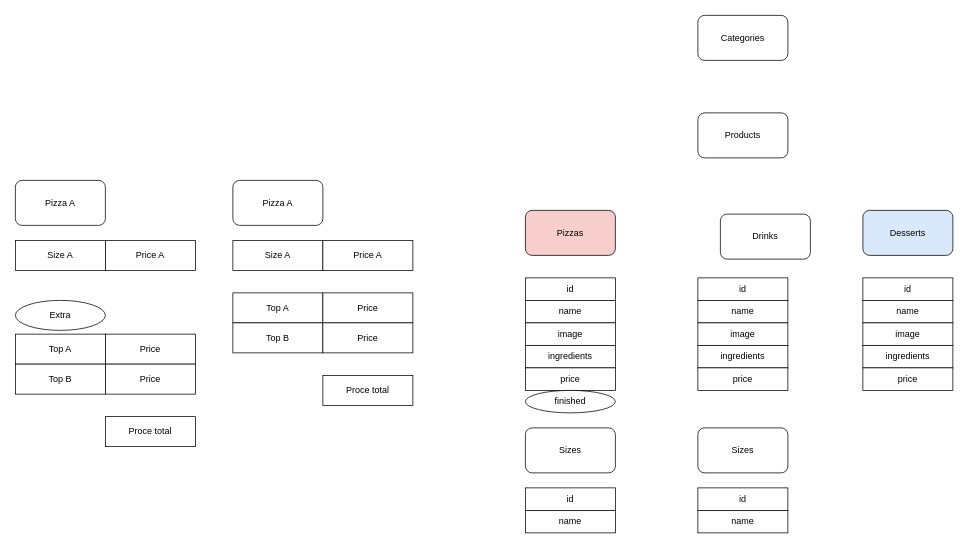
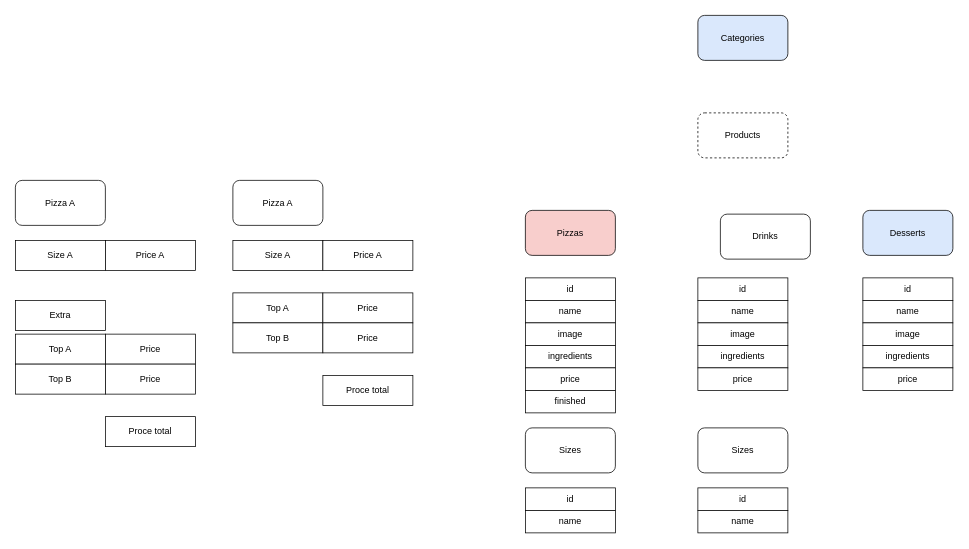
(743, 38) -> (743, 38)
(743, 135) -> (743, 135)
(60, 315) -> (60, 315)
(570, 402) -> (570, 402)
